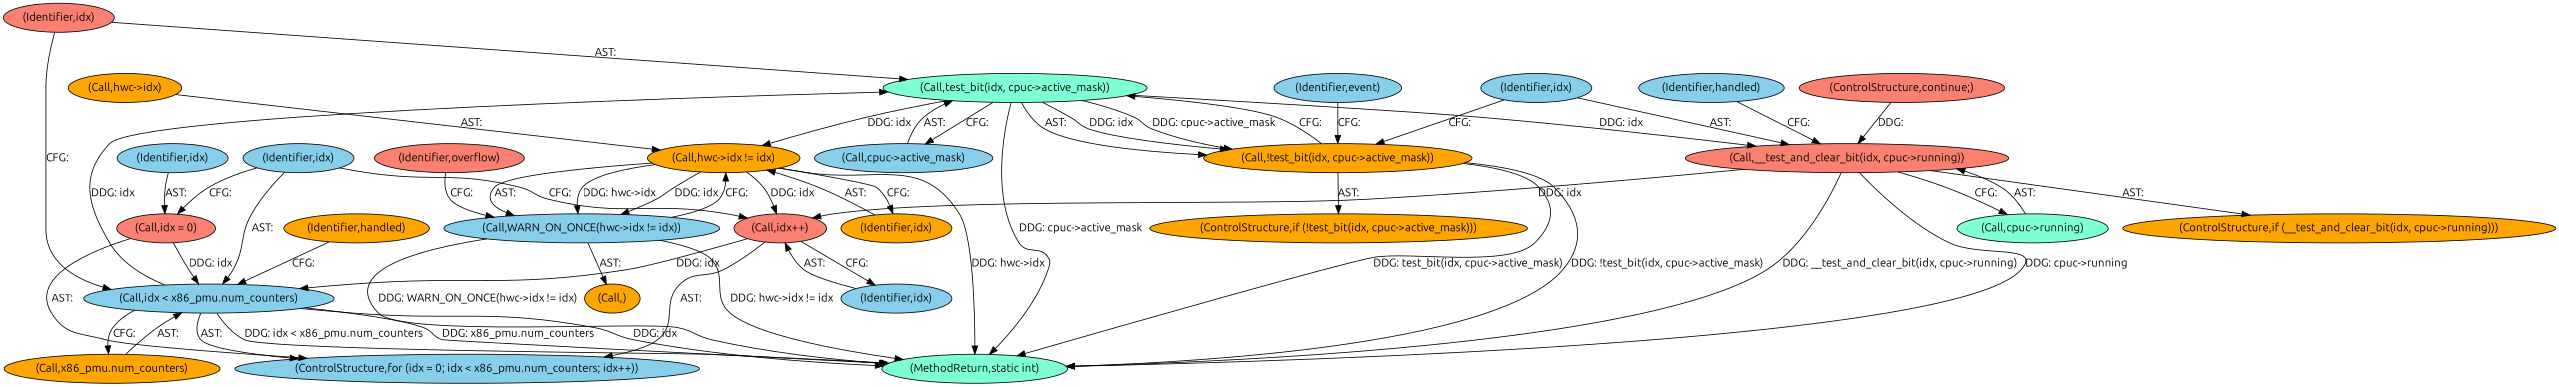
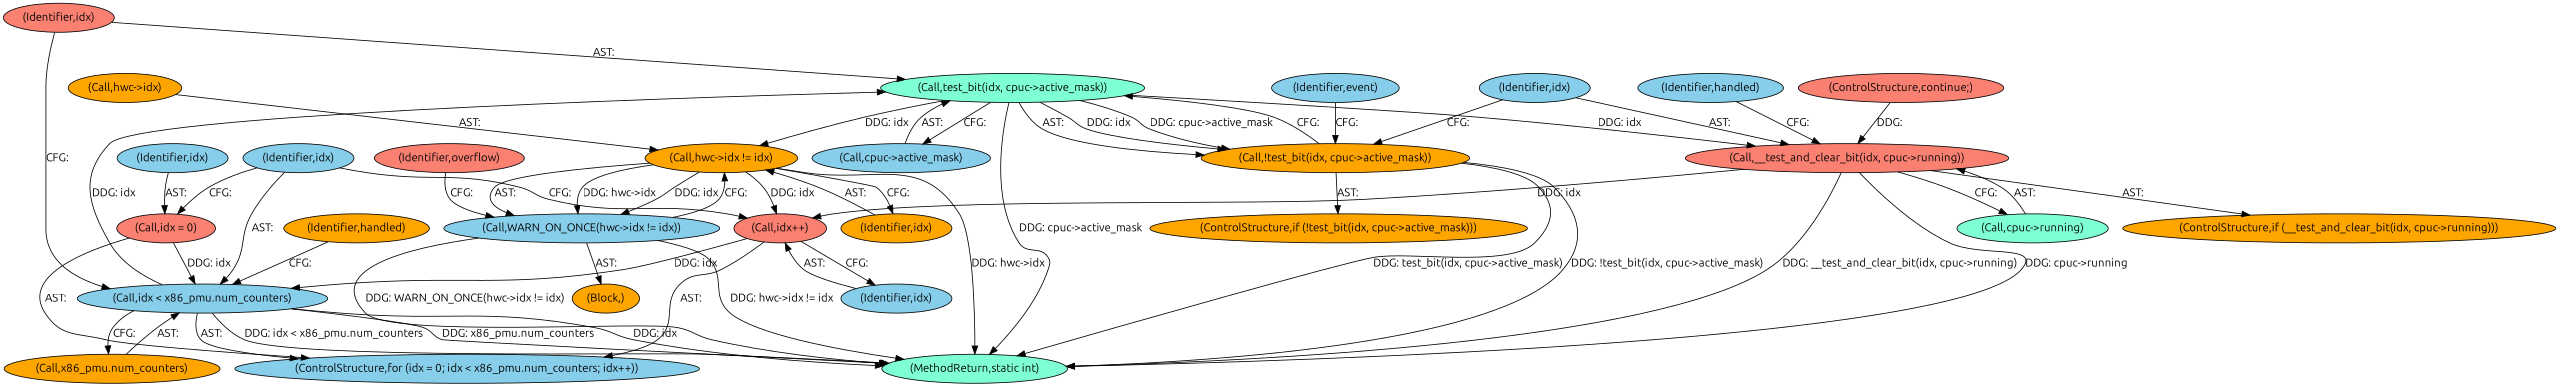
(612, 299) -> (606, 299)
